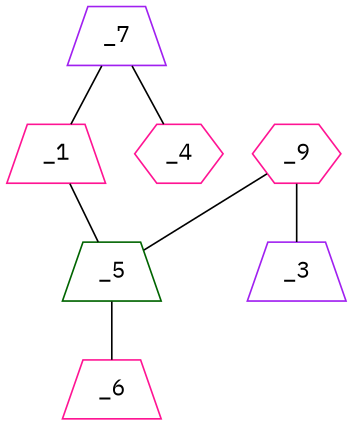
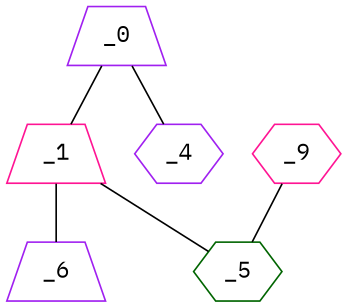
(117, 36) -> (117, 36)
(179, 154) -> (179, 154)
(112, 272) -> (238, 272)
(297, 272) -> none
(112, 331) -> (56, 213)
(112, 389) -> (56, 272)
